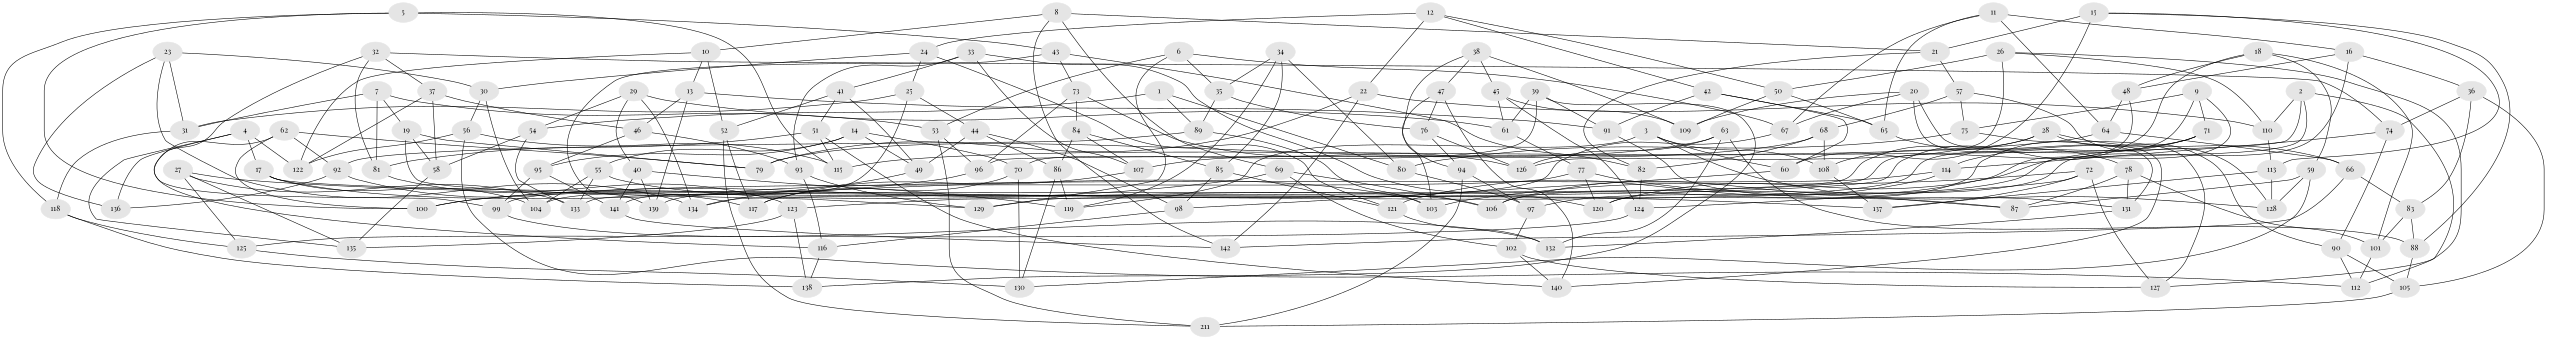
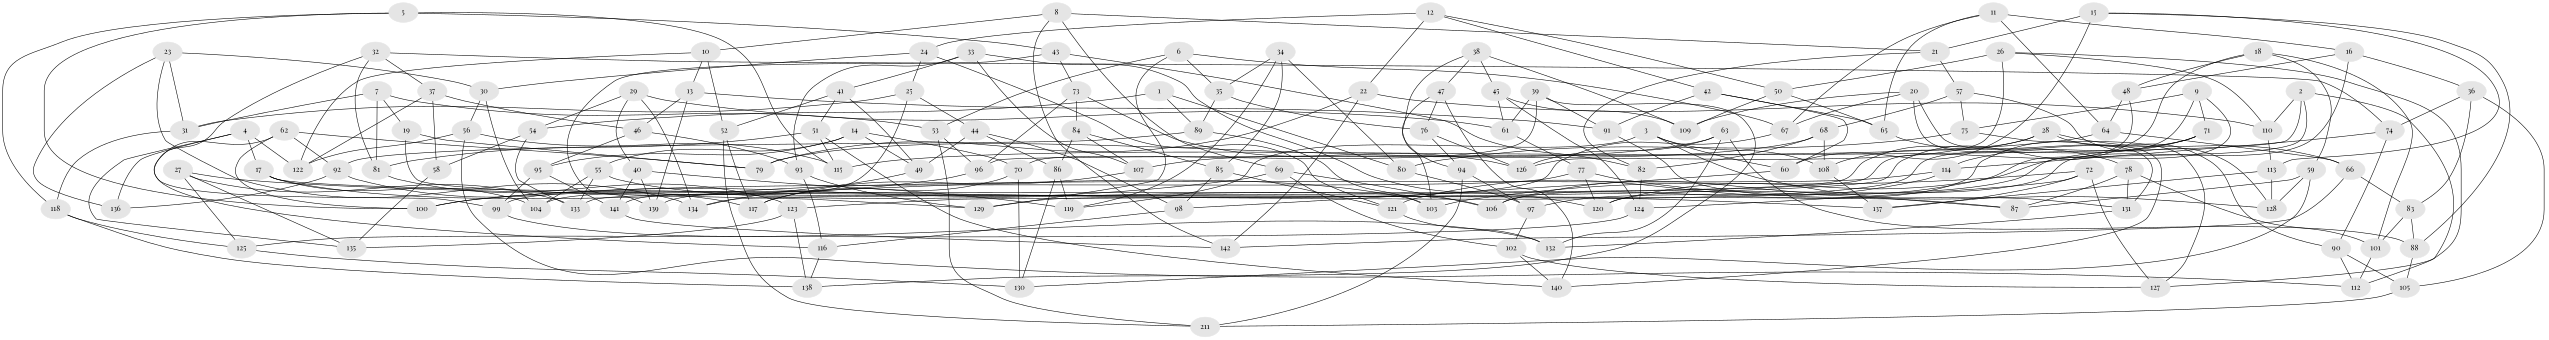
(421, 150) -> none
